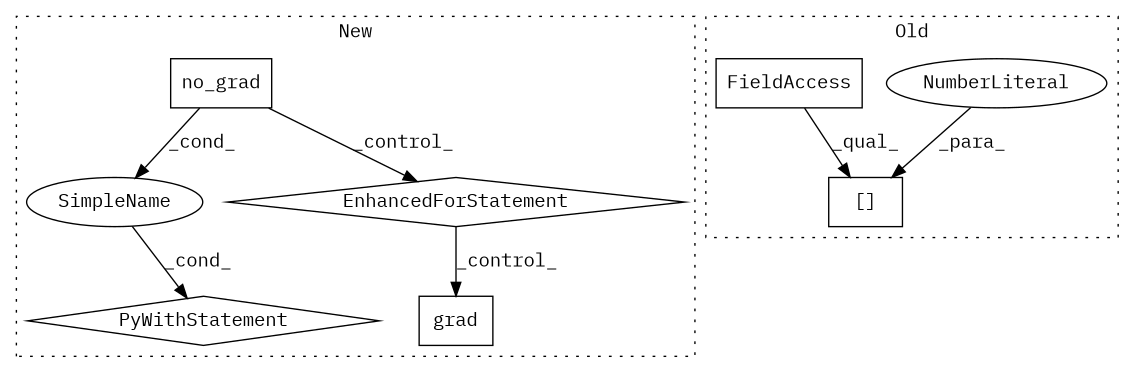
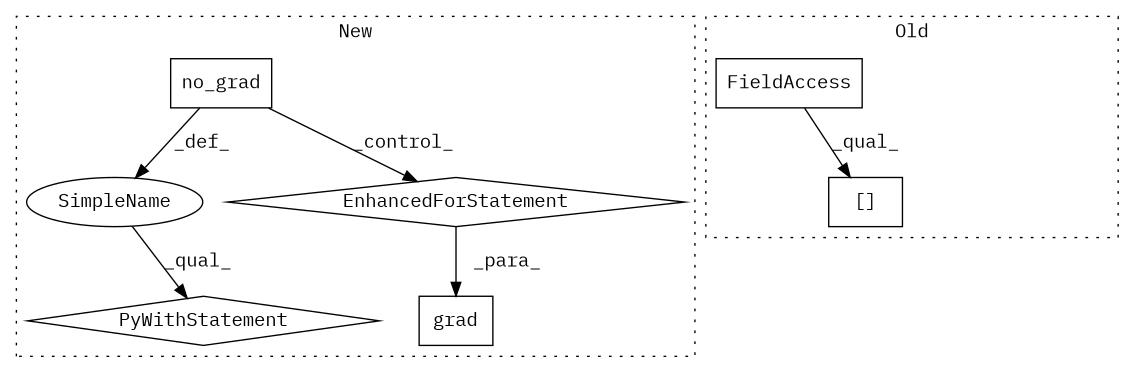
(997, 83) -> none
(202, 143) -> (202, 143)
(198, 261) -> (198, 261)
(507, 261) -> (507, 261)
